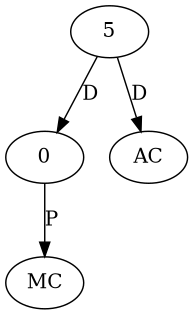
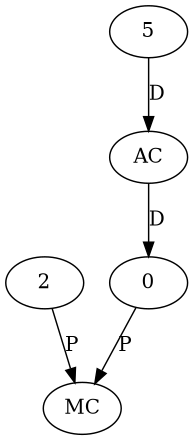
(81, 88) -> (149, 213)
none -> (45, 283)
